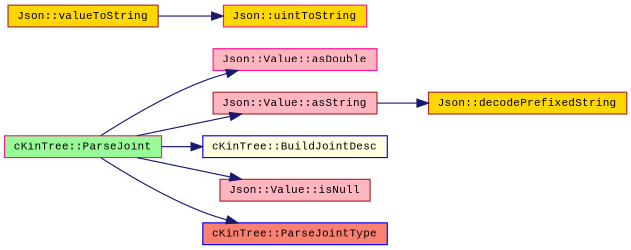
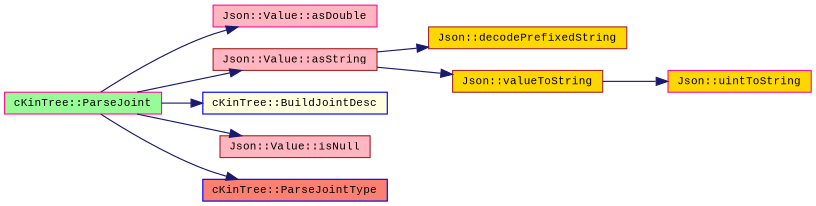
none -> (409, 70)
